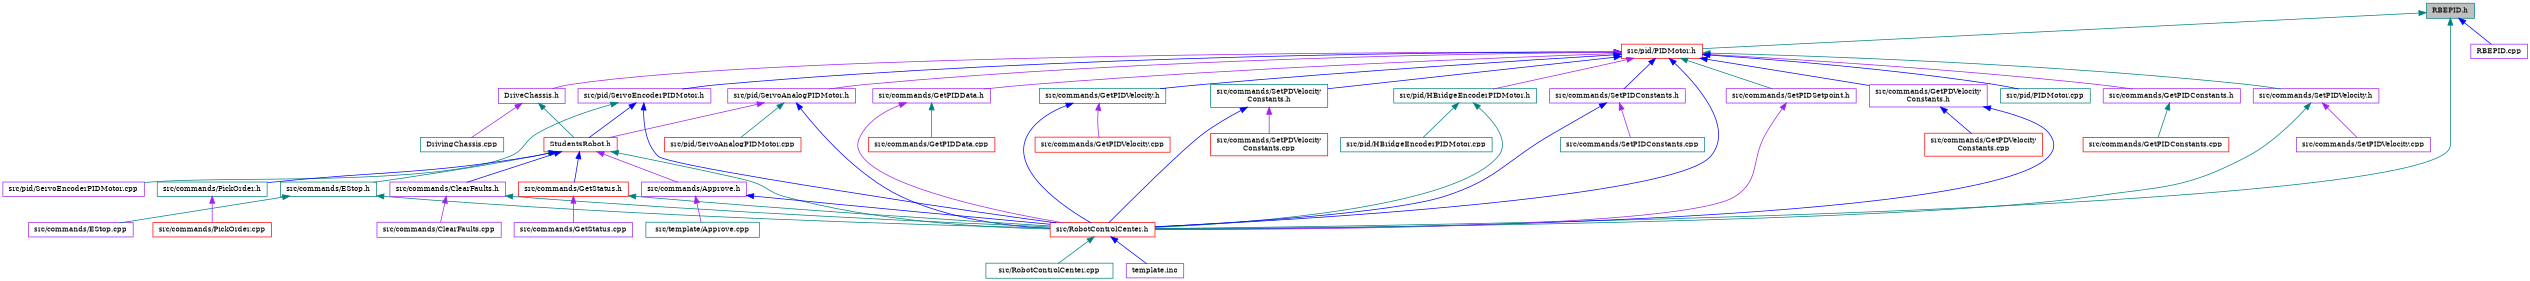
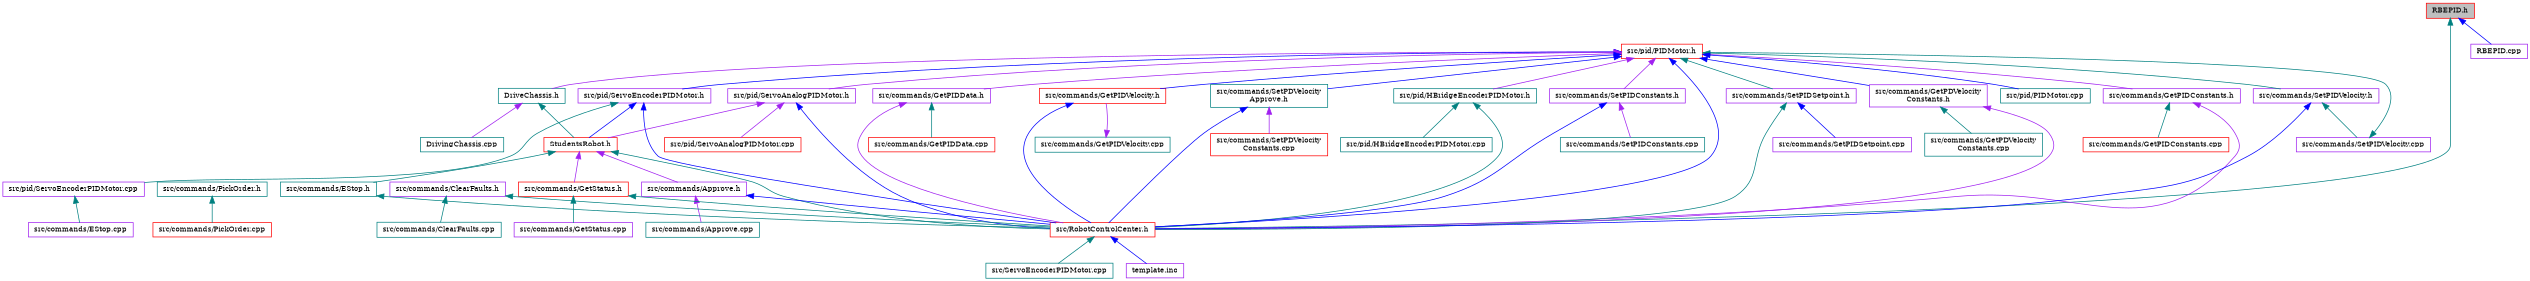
(2450, 11) -> (2450, 11)
(2061, 31) -> (2072, 59)
(1637, 76) -> (1637, 76)
(532, 96) -> (532, 96)
(1103, 96) -> (1103, 96)
(1269, 96) -> (1269, 96)
(759, 123) -> (759, 123)
(1959, 123) -> (1959, 123)
(2342, 123) -> (2342, 123)
(1098, 124) -> (1107, 117)
(1103, 145) -> (1103, 145)
none -> (1842, 145)
(1984, 145) -> (1984, 145)
(511, 168) -> none
(409, 171) -> none
(576, 171) -> (576, 171)
none -> (1943, 198)
(201, 210) -> (78, 213)
(1667, 212) -> (1497, 224)
(1750, 212) -> (1651, 218)
(212, 213) -> (212, 213)
(443, 213) -> (443, 213)
(573, 214) -> (573, 214)
(1743, 219) -> (1743, 219)
(439, 230) -> (439, 230)
(703, 230) -> (703, 230)
(1049, 271) -> (1049, 271)
